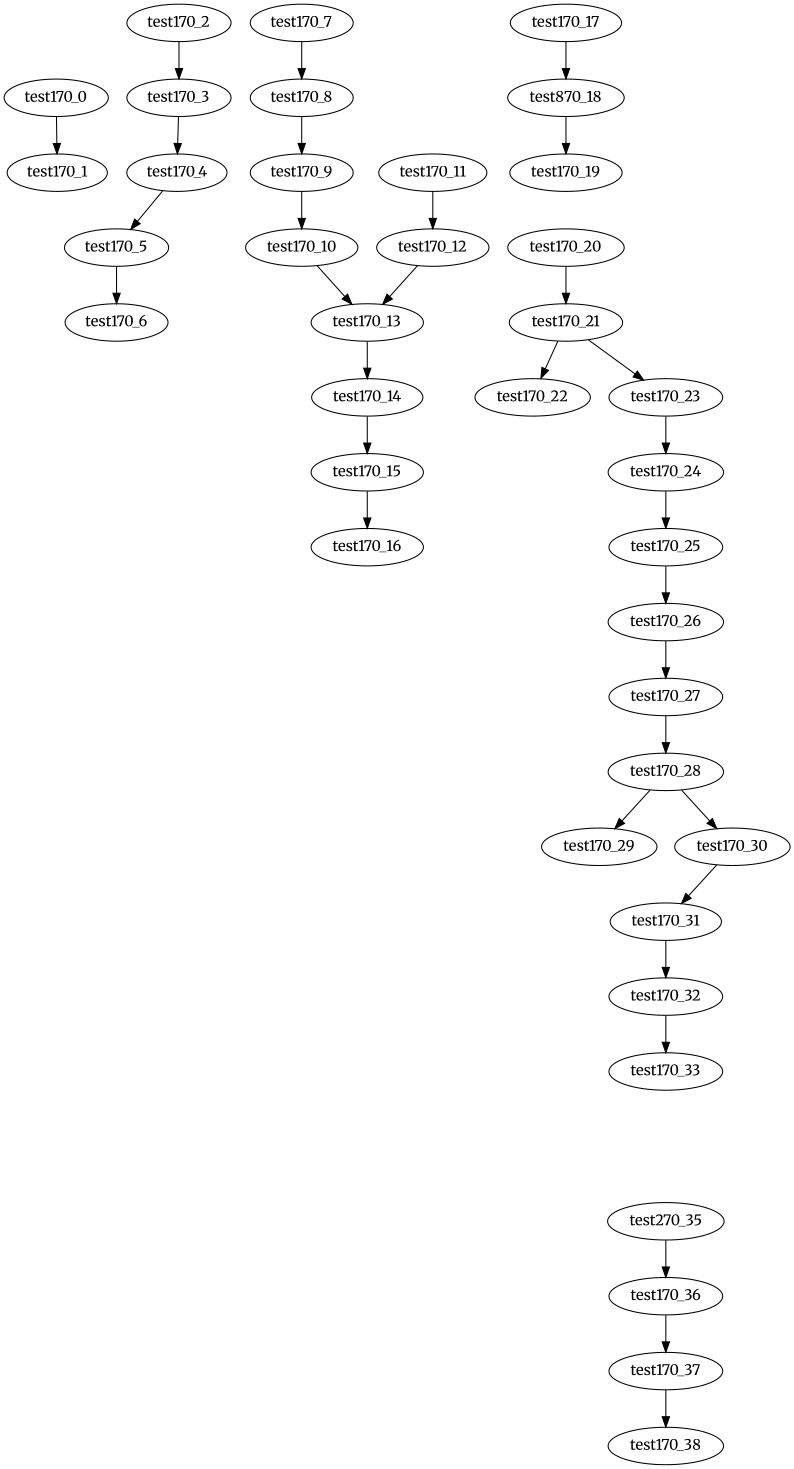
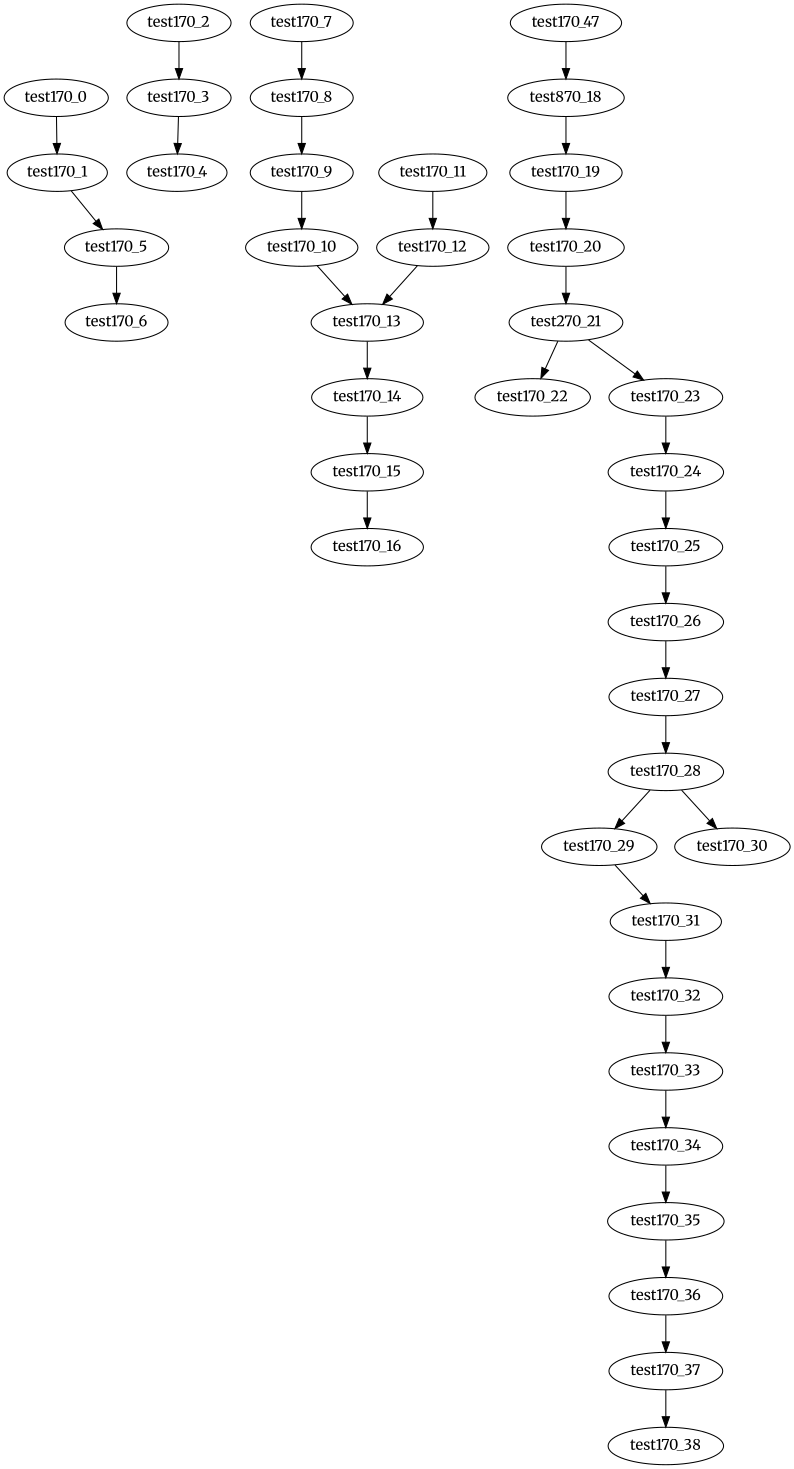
(566, 23) -> (566, 23)
none -> (566, 205)
(150, 206) -> (84, 206)
(566, 322) -> (566, 322)
(703, 880) -> (629, 880)
none -> (666, 1146)
(666, 1221) -> (666, 1221)
